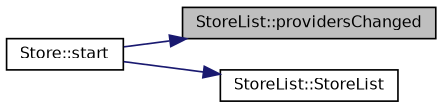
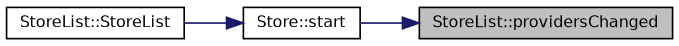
(163, 67) -> (206, 23)
